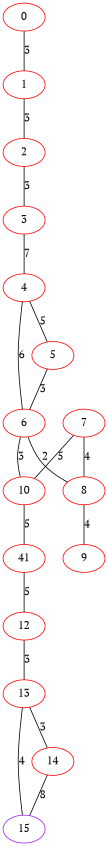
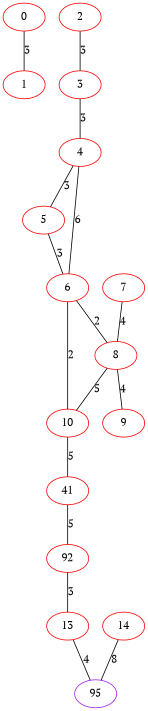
(24, 119) -> none
(27, 254) -> (83, 119)
(43, 322) -> (67, 186)
(21, 457) -> (71, 355)
(54, 457) -> (92, 389)
(24, 626) -> (68, 558)
(38, 728) -> none
(24, 829) -> (96, 694)
